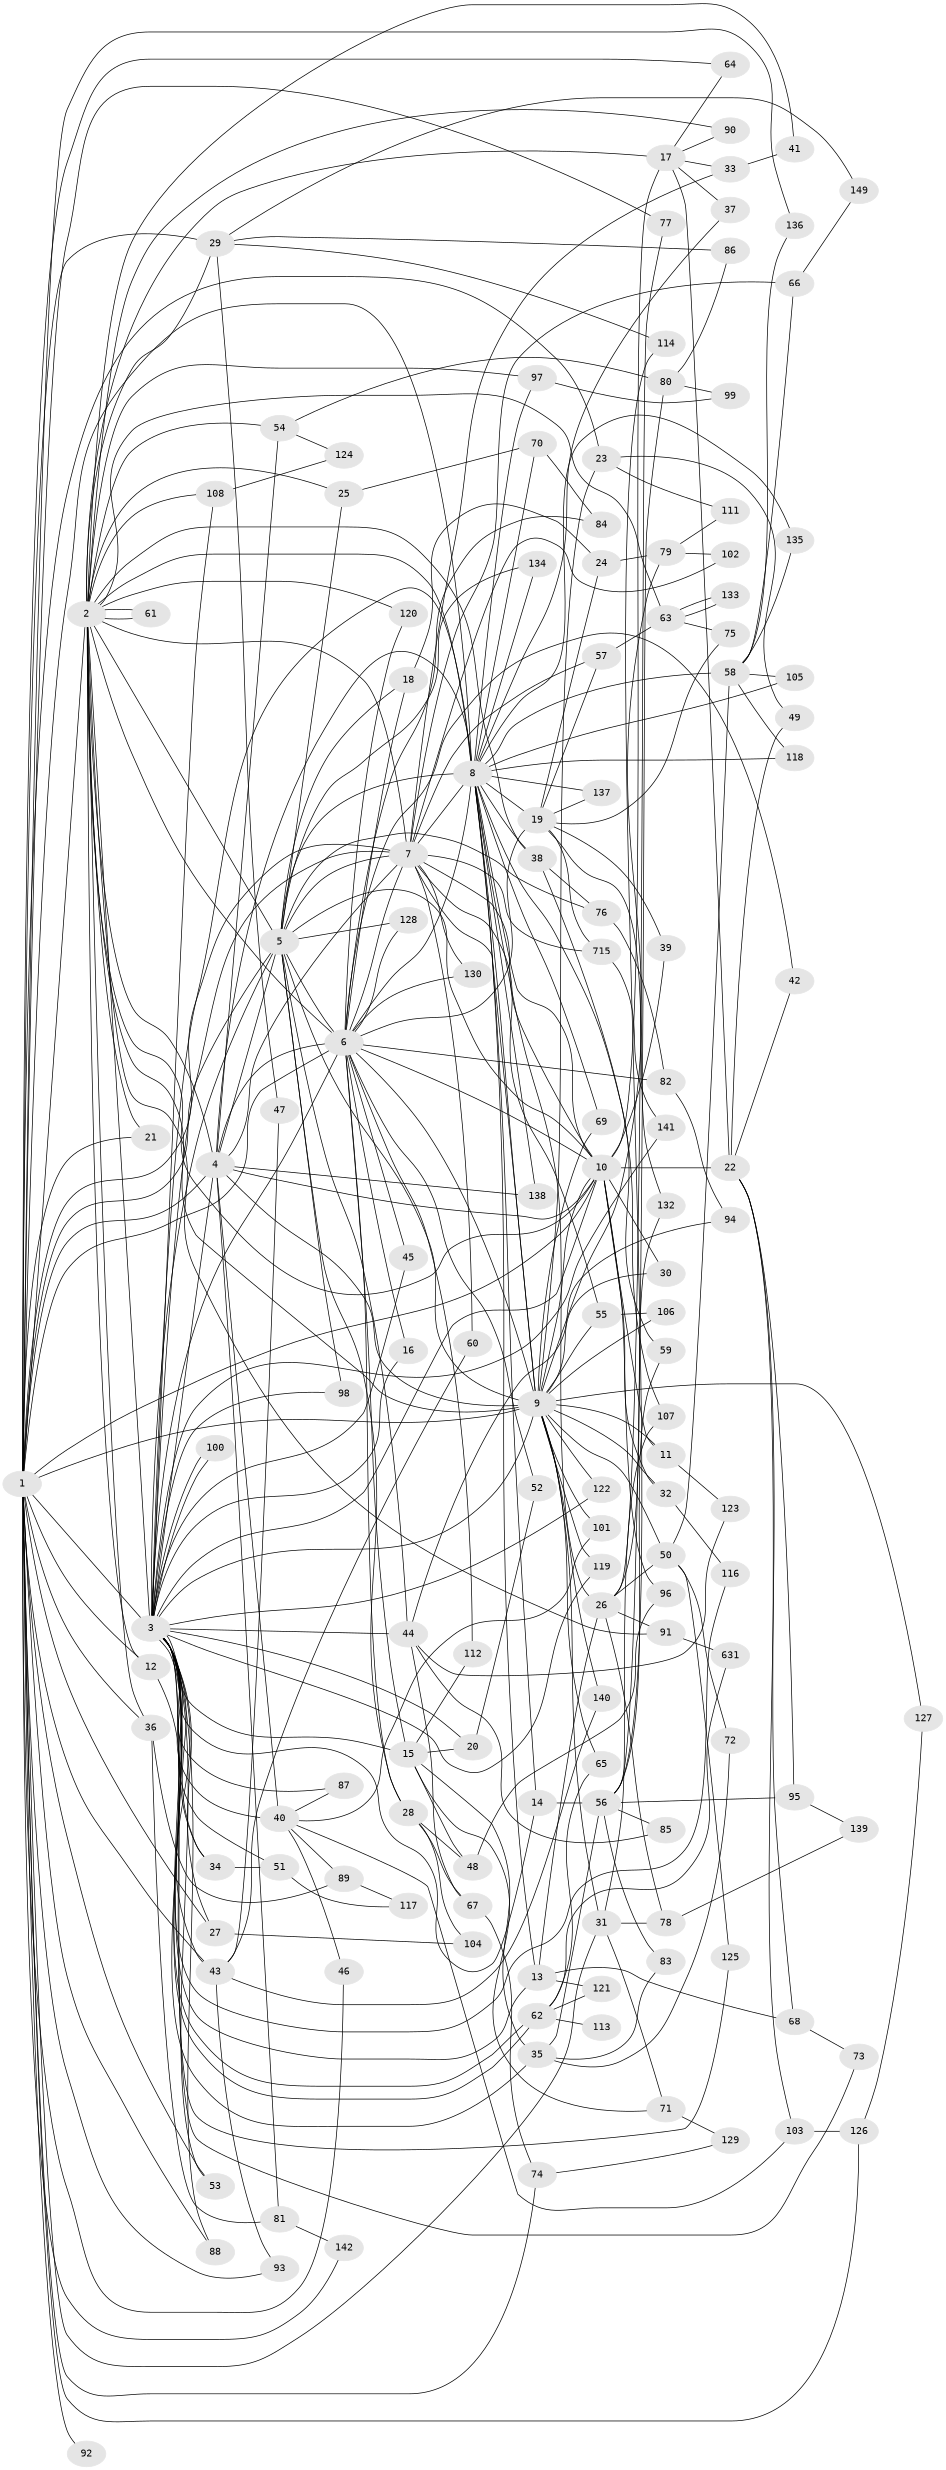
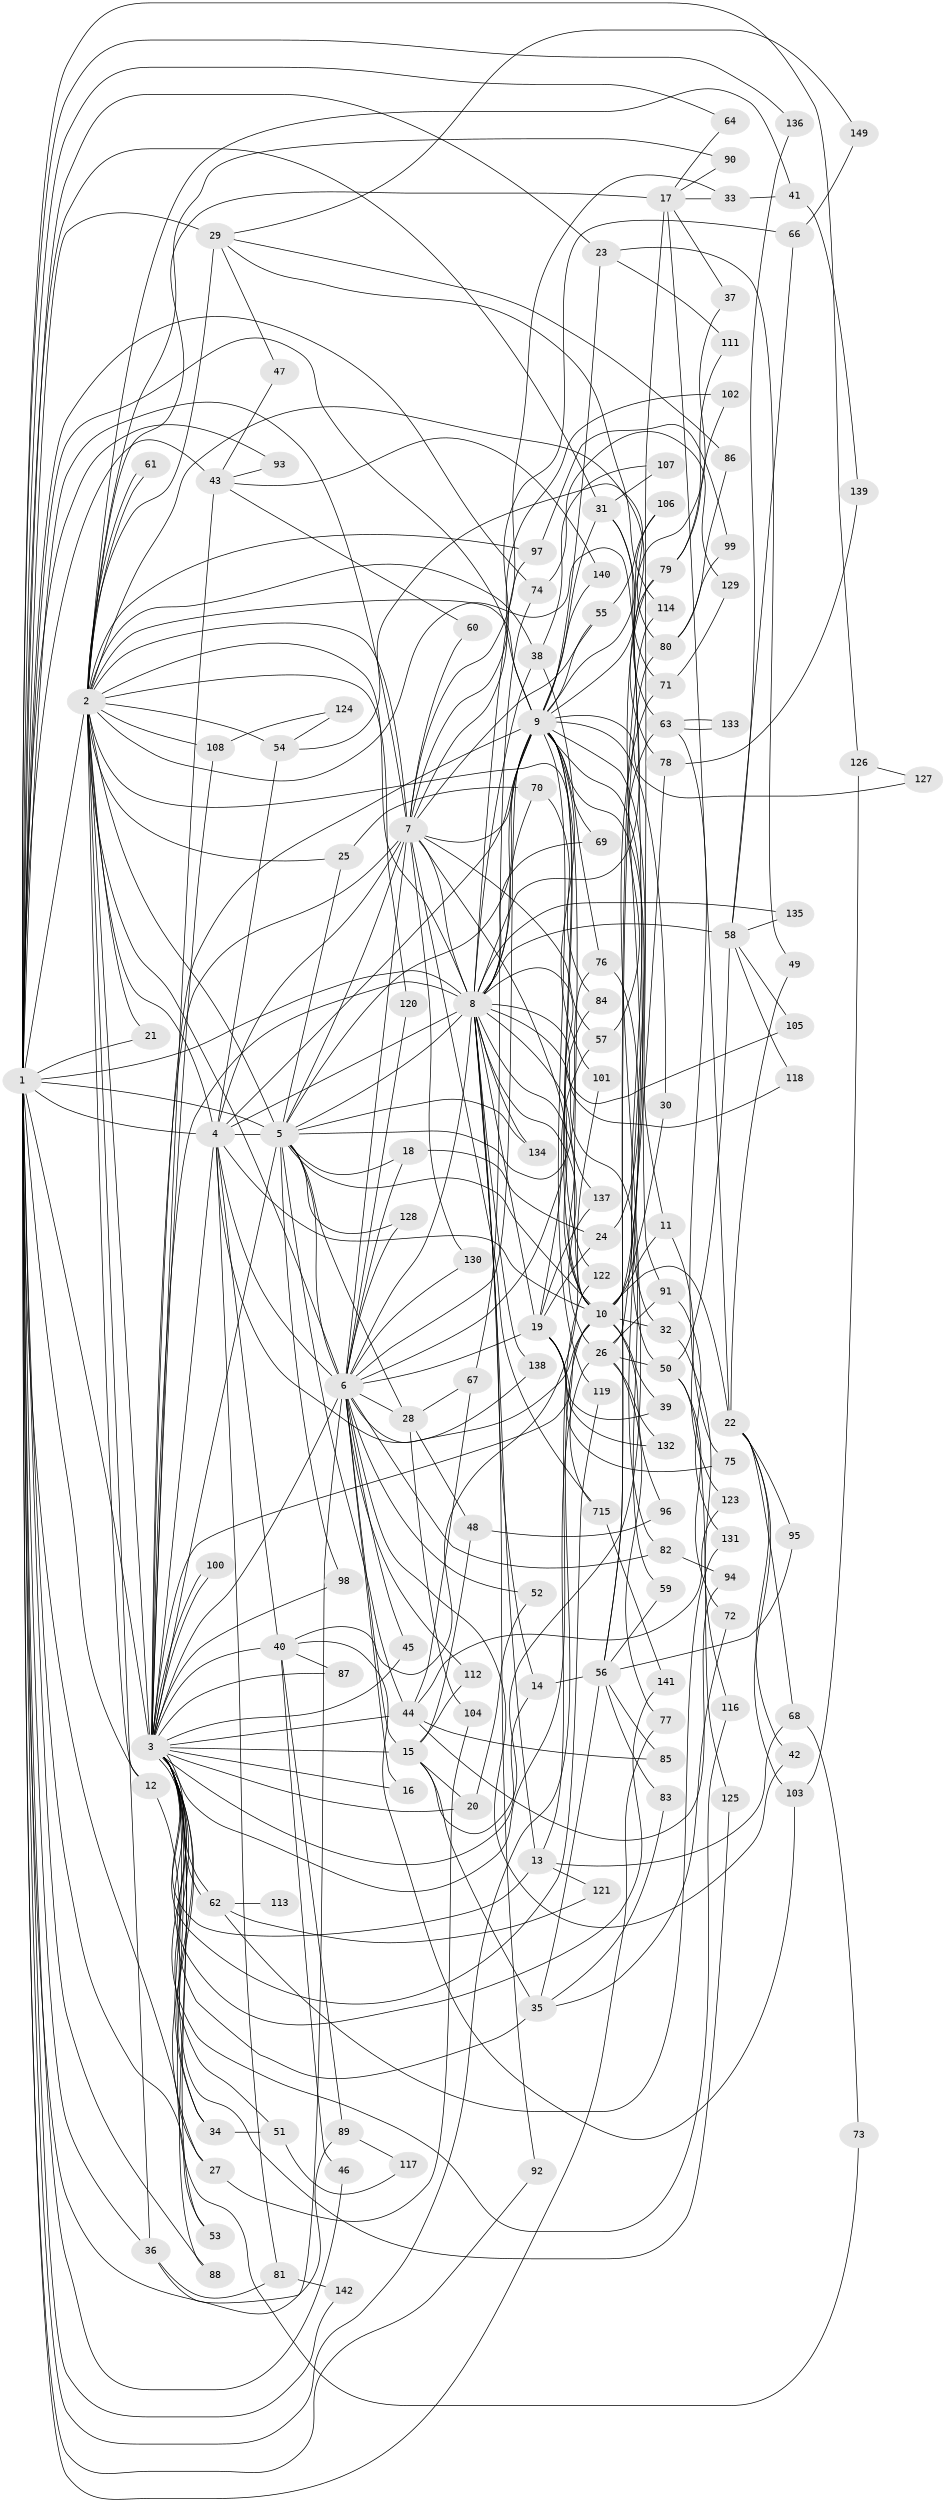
none -> (502, 1617)
(730, 1656) -> (730, 1539)
(602, 1764) -> none
(827, 1813) -> (842, 340)
